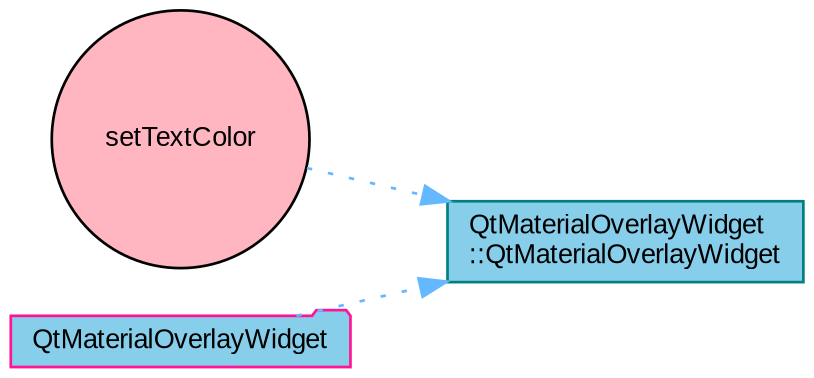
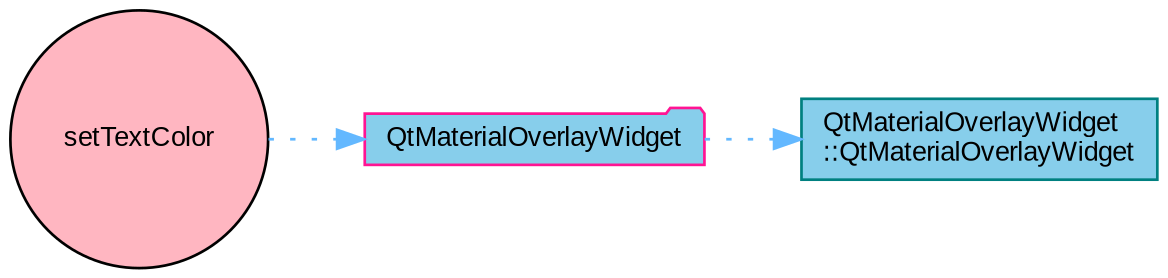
(365, 181) -> (303, 139)
